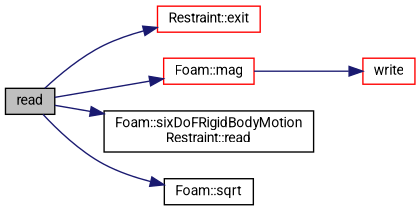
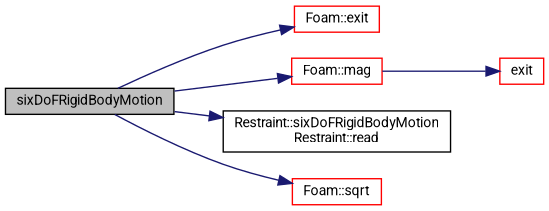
(209, 19) -> (337, 19)
(389, 71) -> (522, 71)
(30, 101) -> (90, 101)
(209, 131) -> (337, 131)
(209, 192) -> (337, 192)
